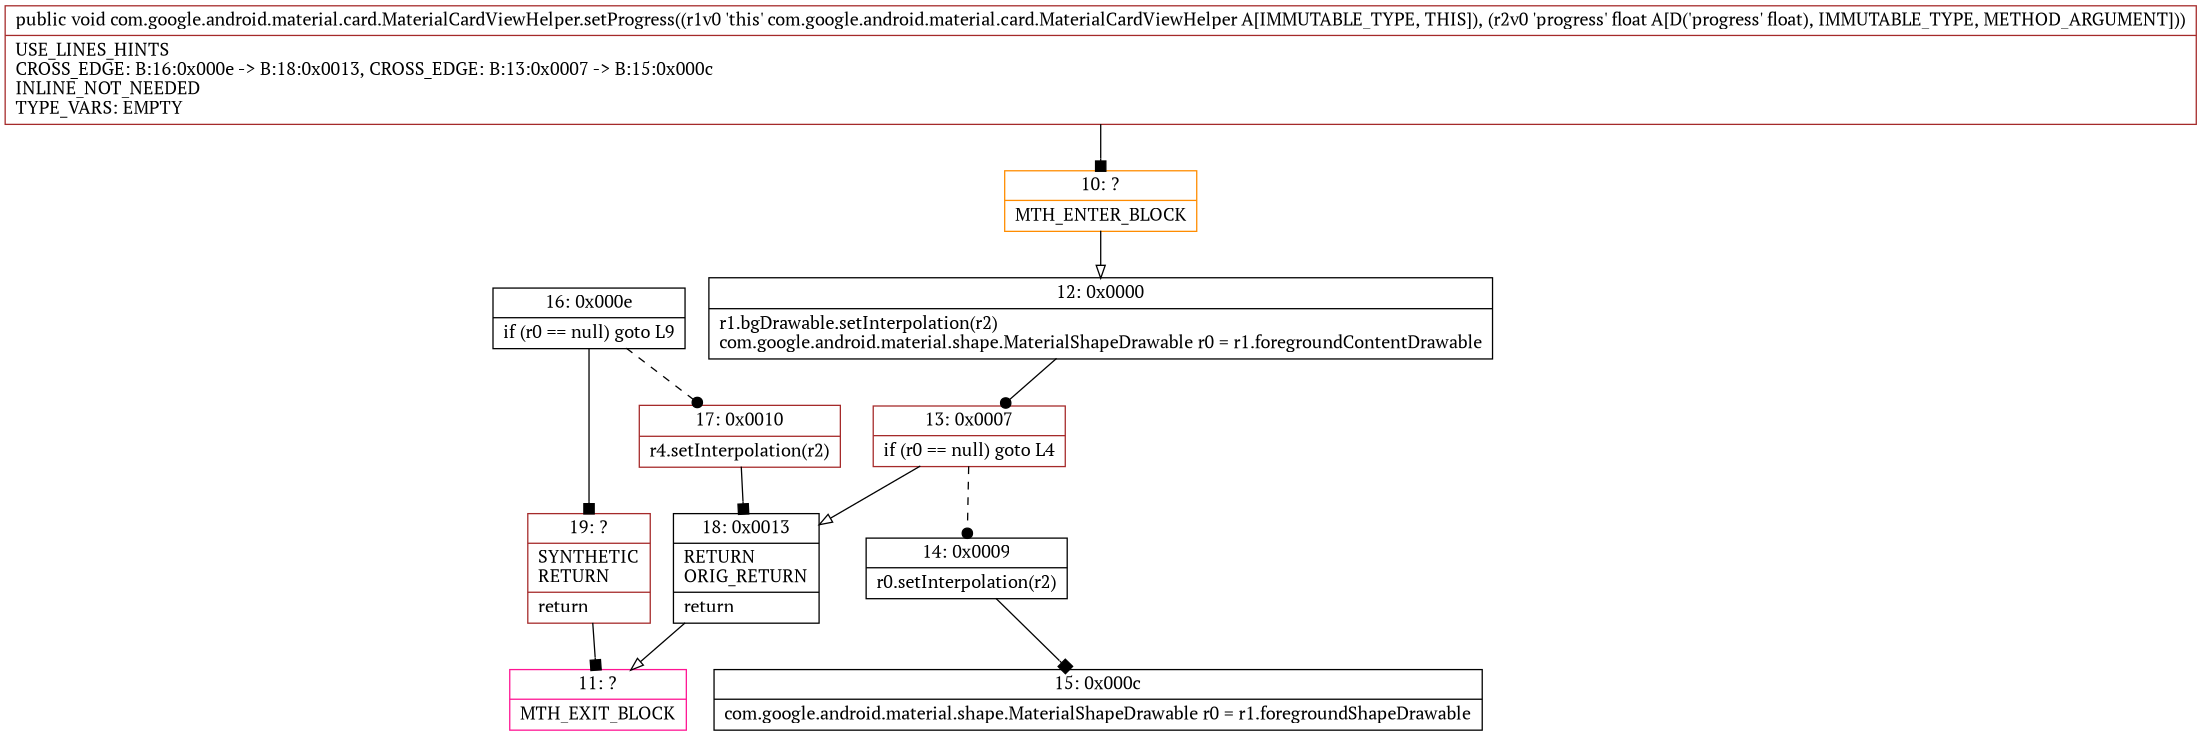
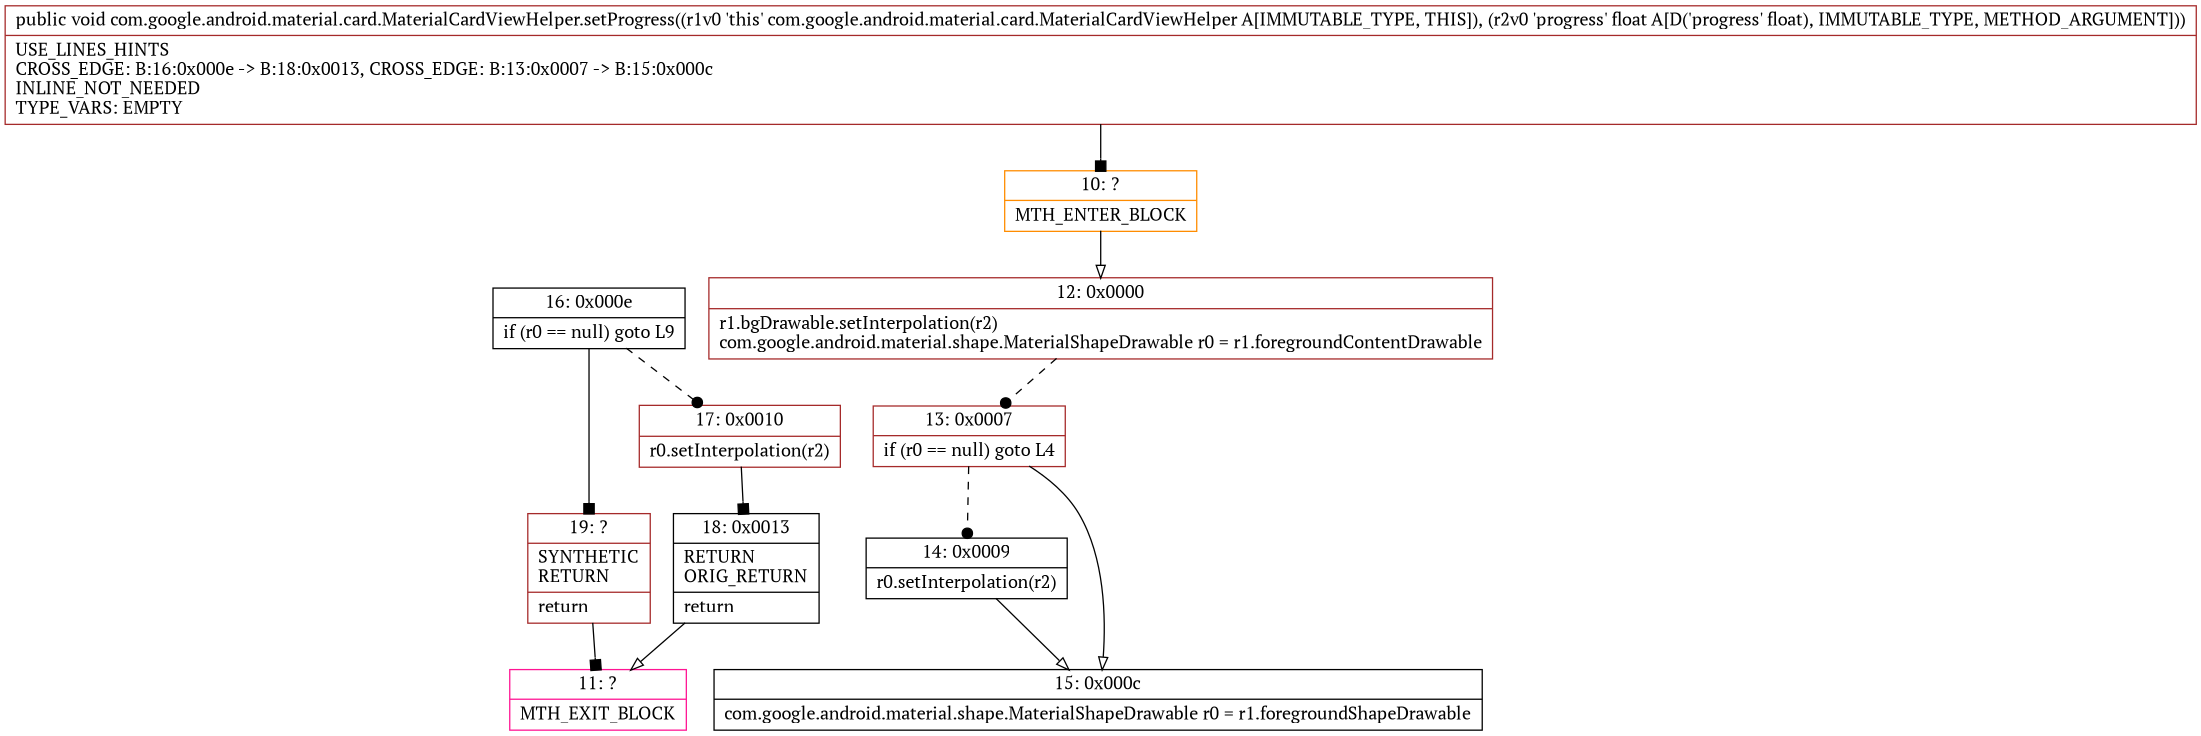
(1101, 318) -> (1101, 318)
(1033, 379) -> (1033, 379)
(740, 451) -> (740, 451)
(875, 492) -> (1094, 549)
(1028, 629) -> (1028, 629)
